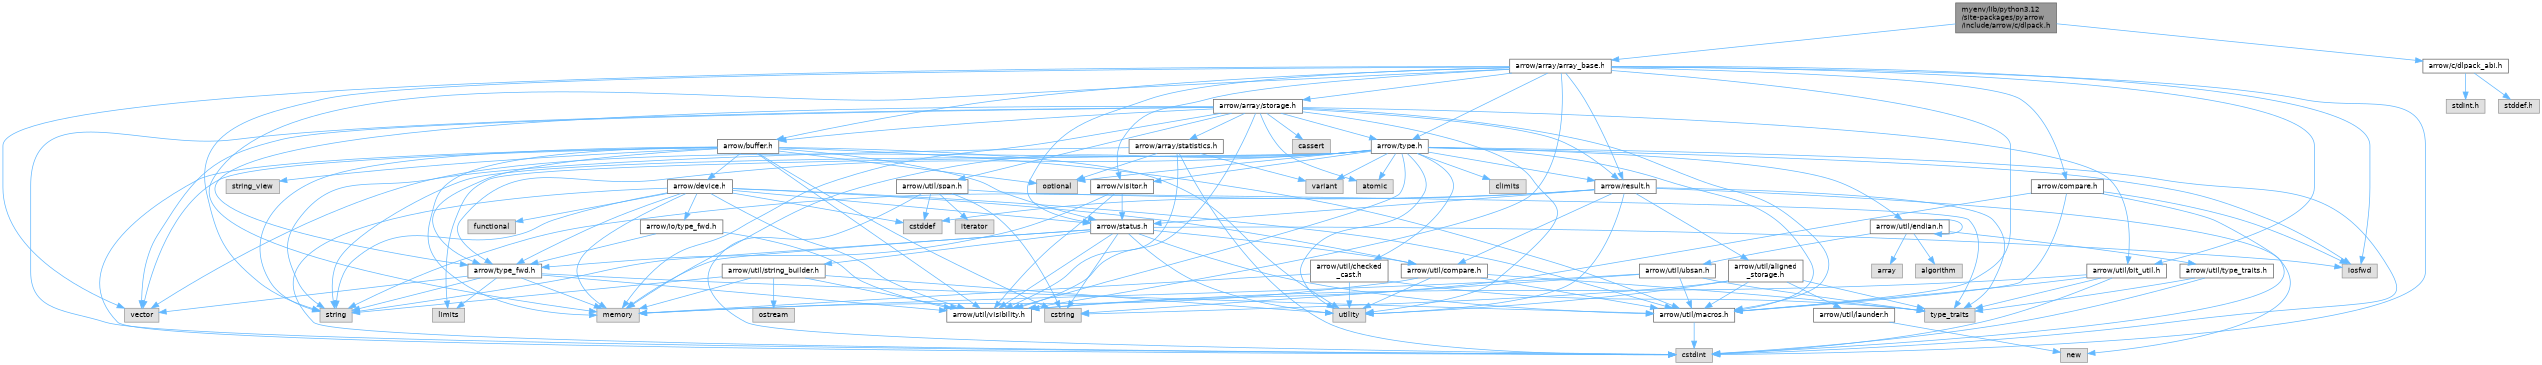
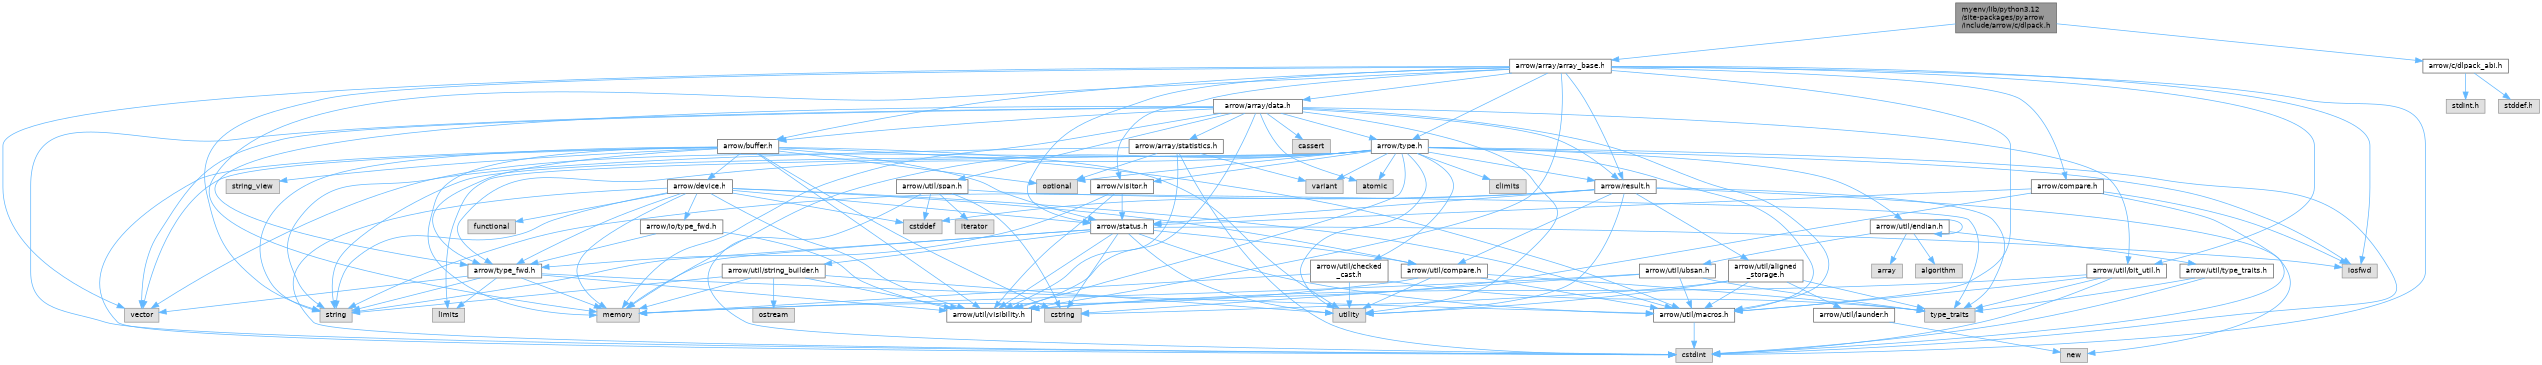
(1258, 106) -> (1258, 106)
(1932, 295) -> (1596, 207)
